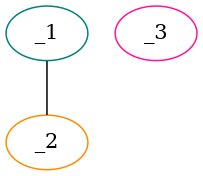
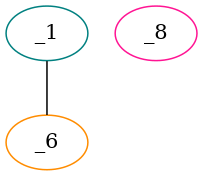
(156, 33) -> (156, 33)
(47, 142) -> (47, 142)
